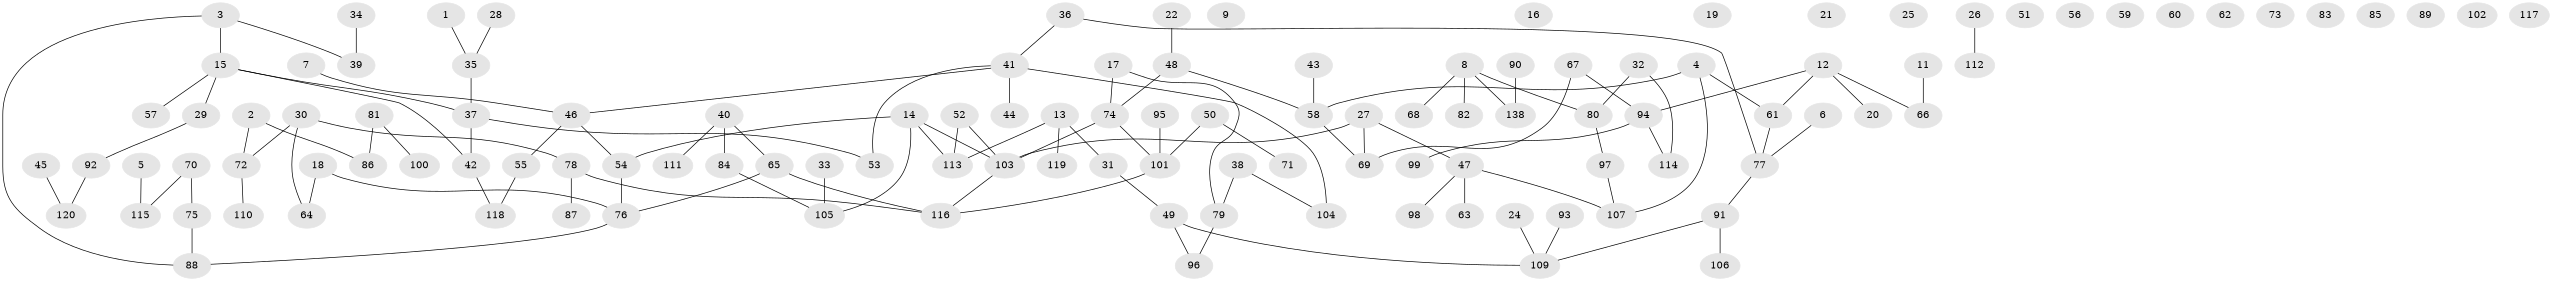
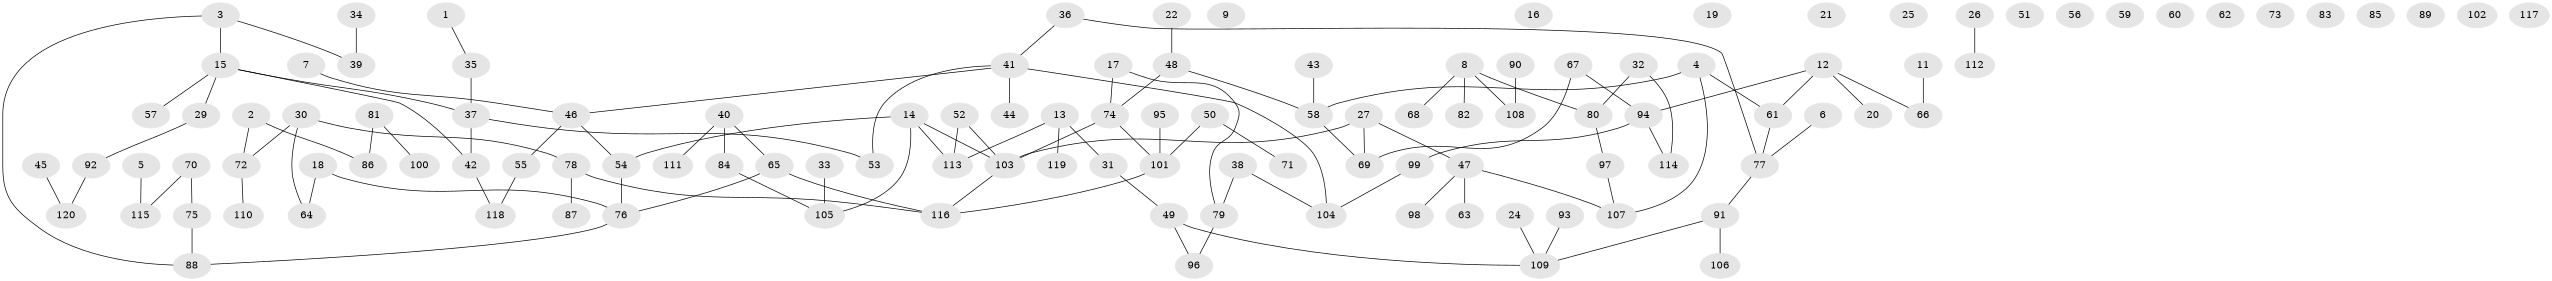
(496, 15) -> none
(1516, 116) -> (1516, 116)
none -> (1371, 191)
